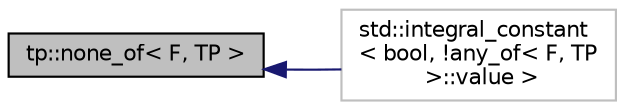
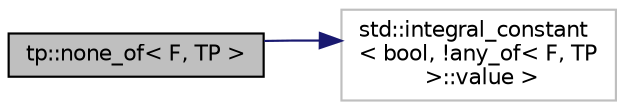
(314, 70) -> (292, 41)
